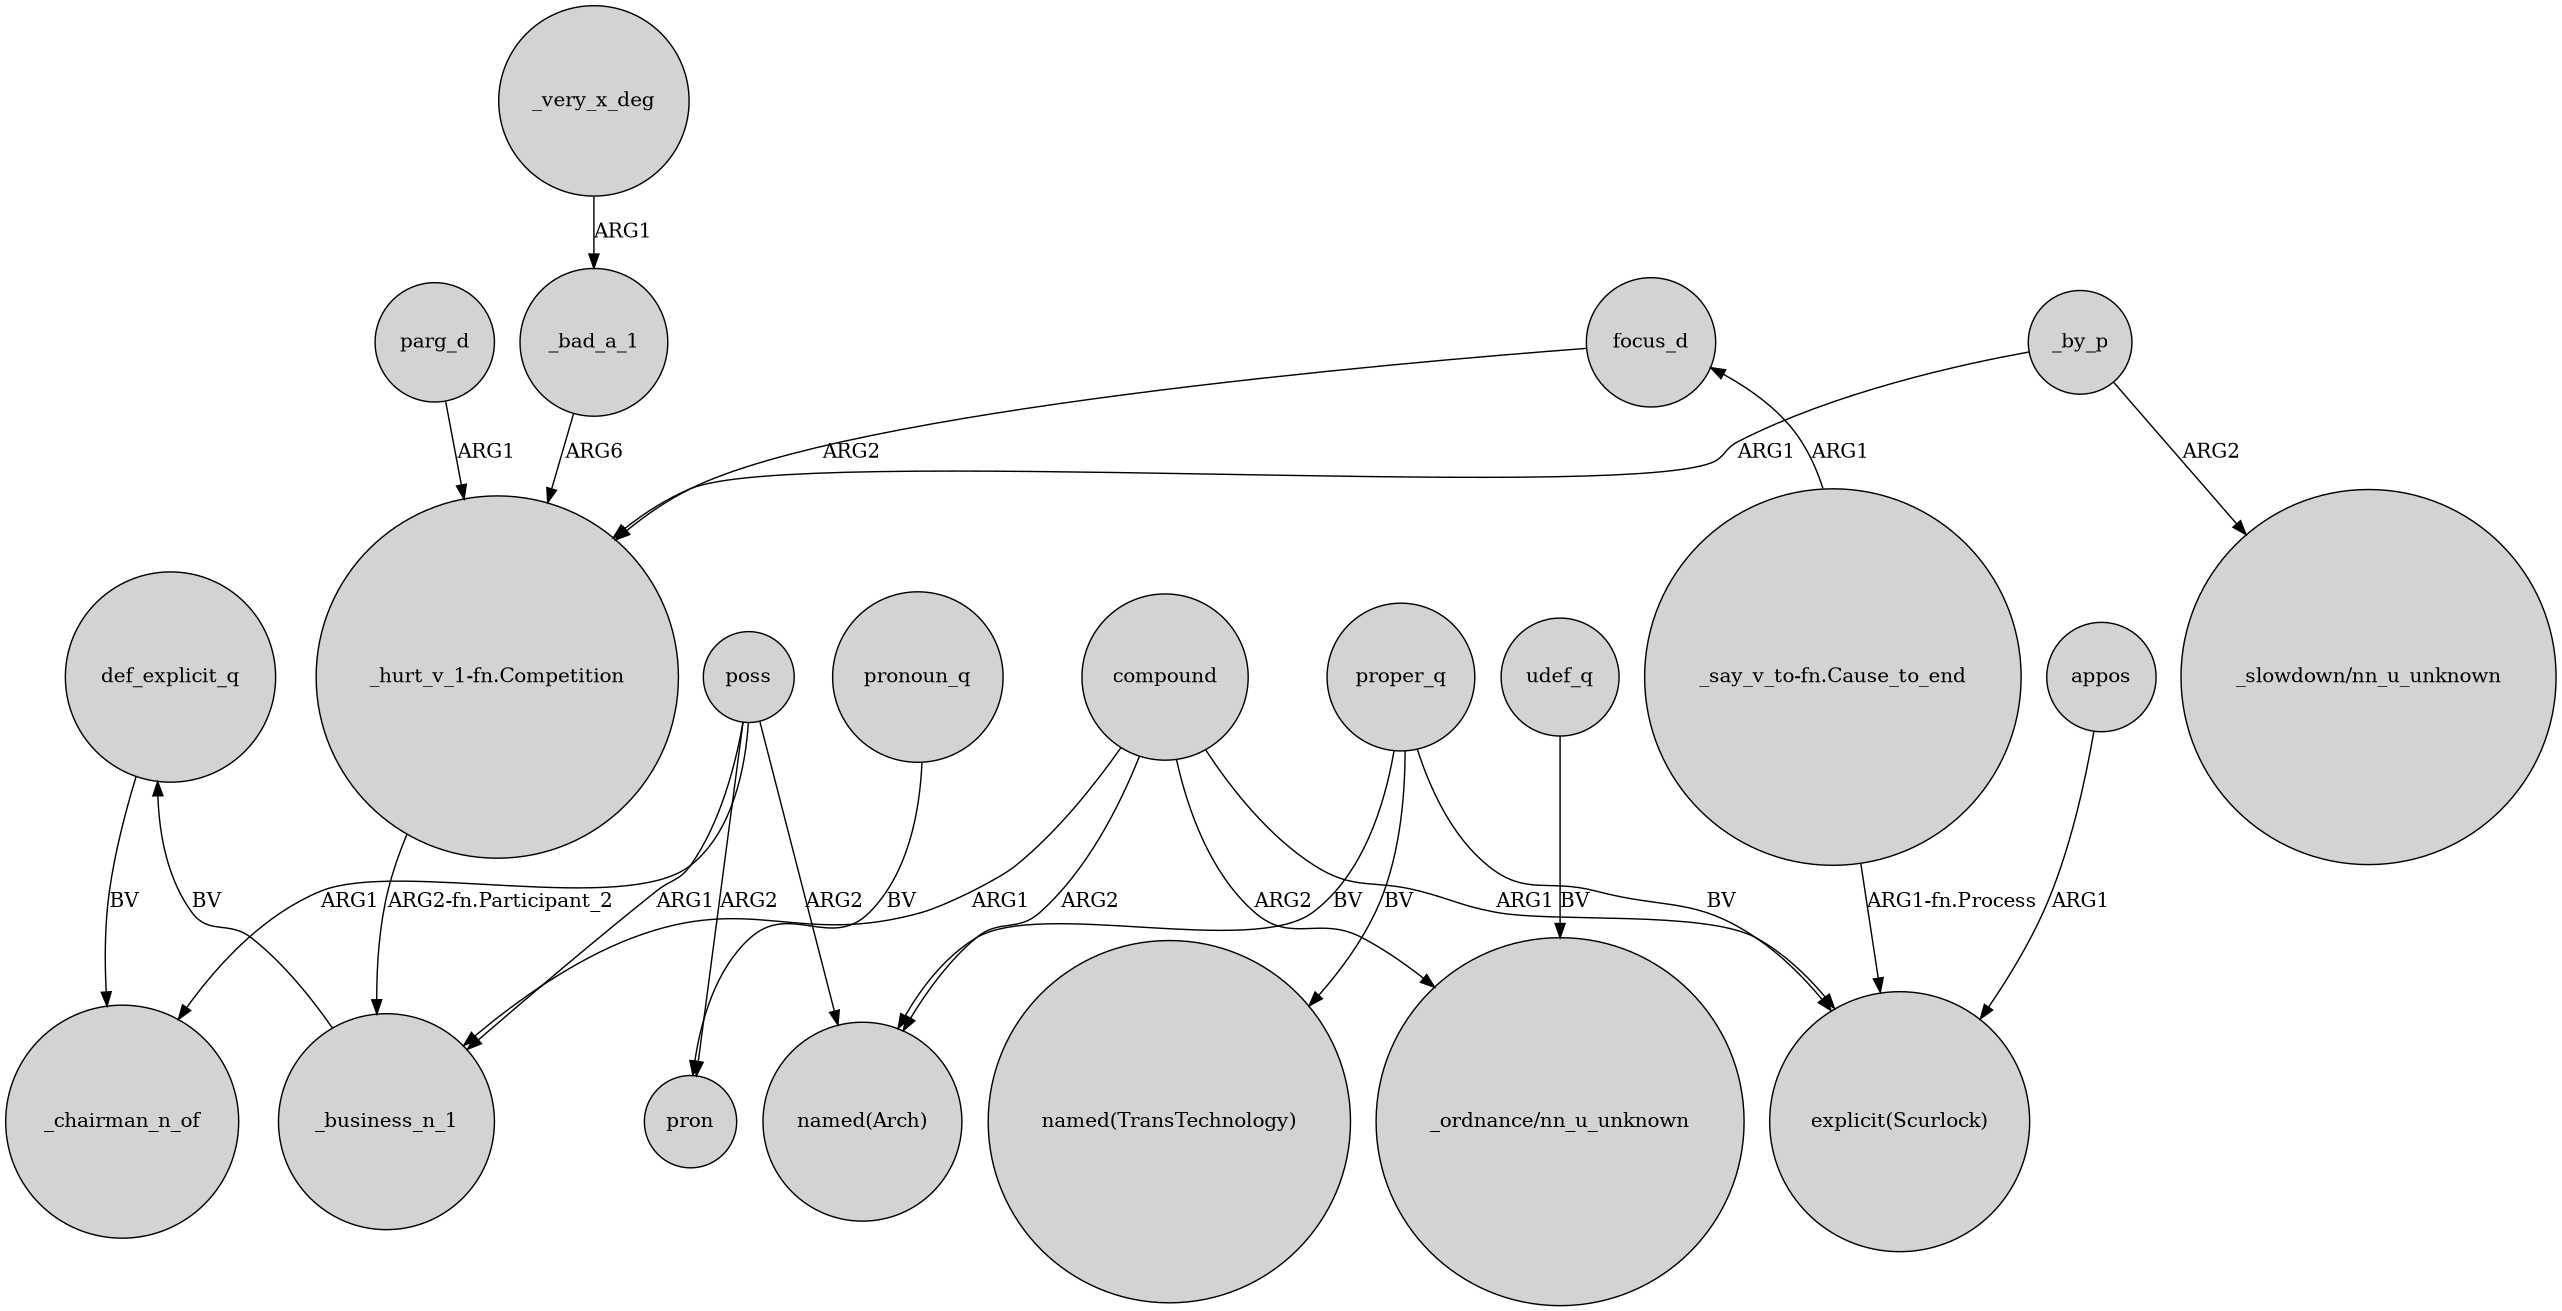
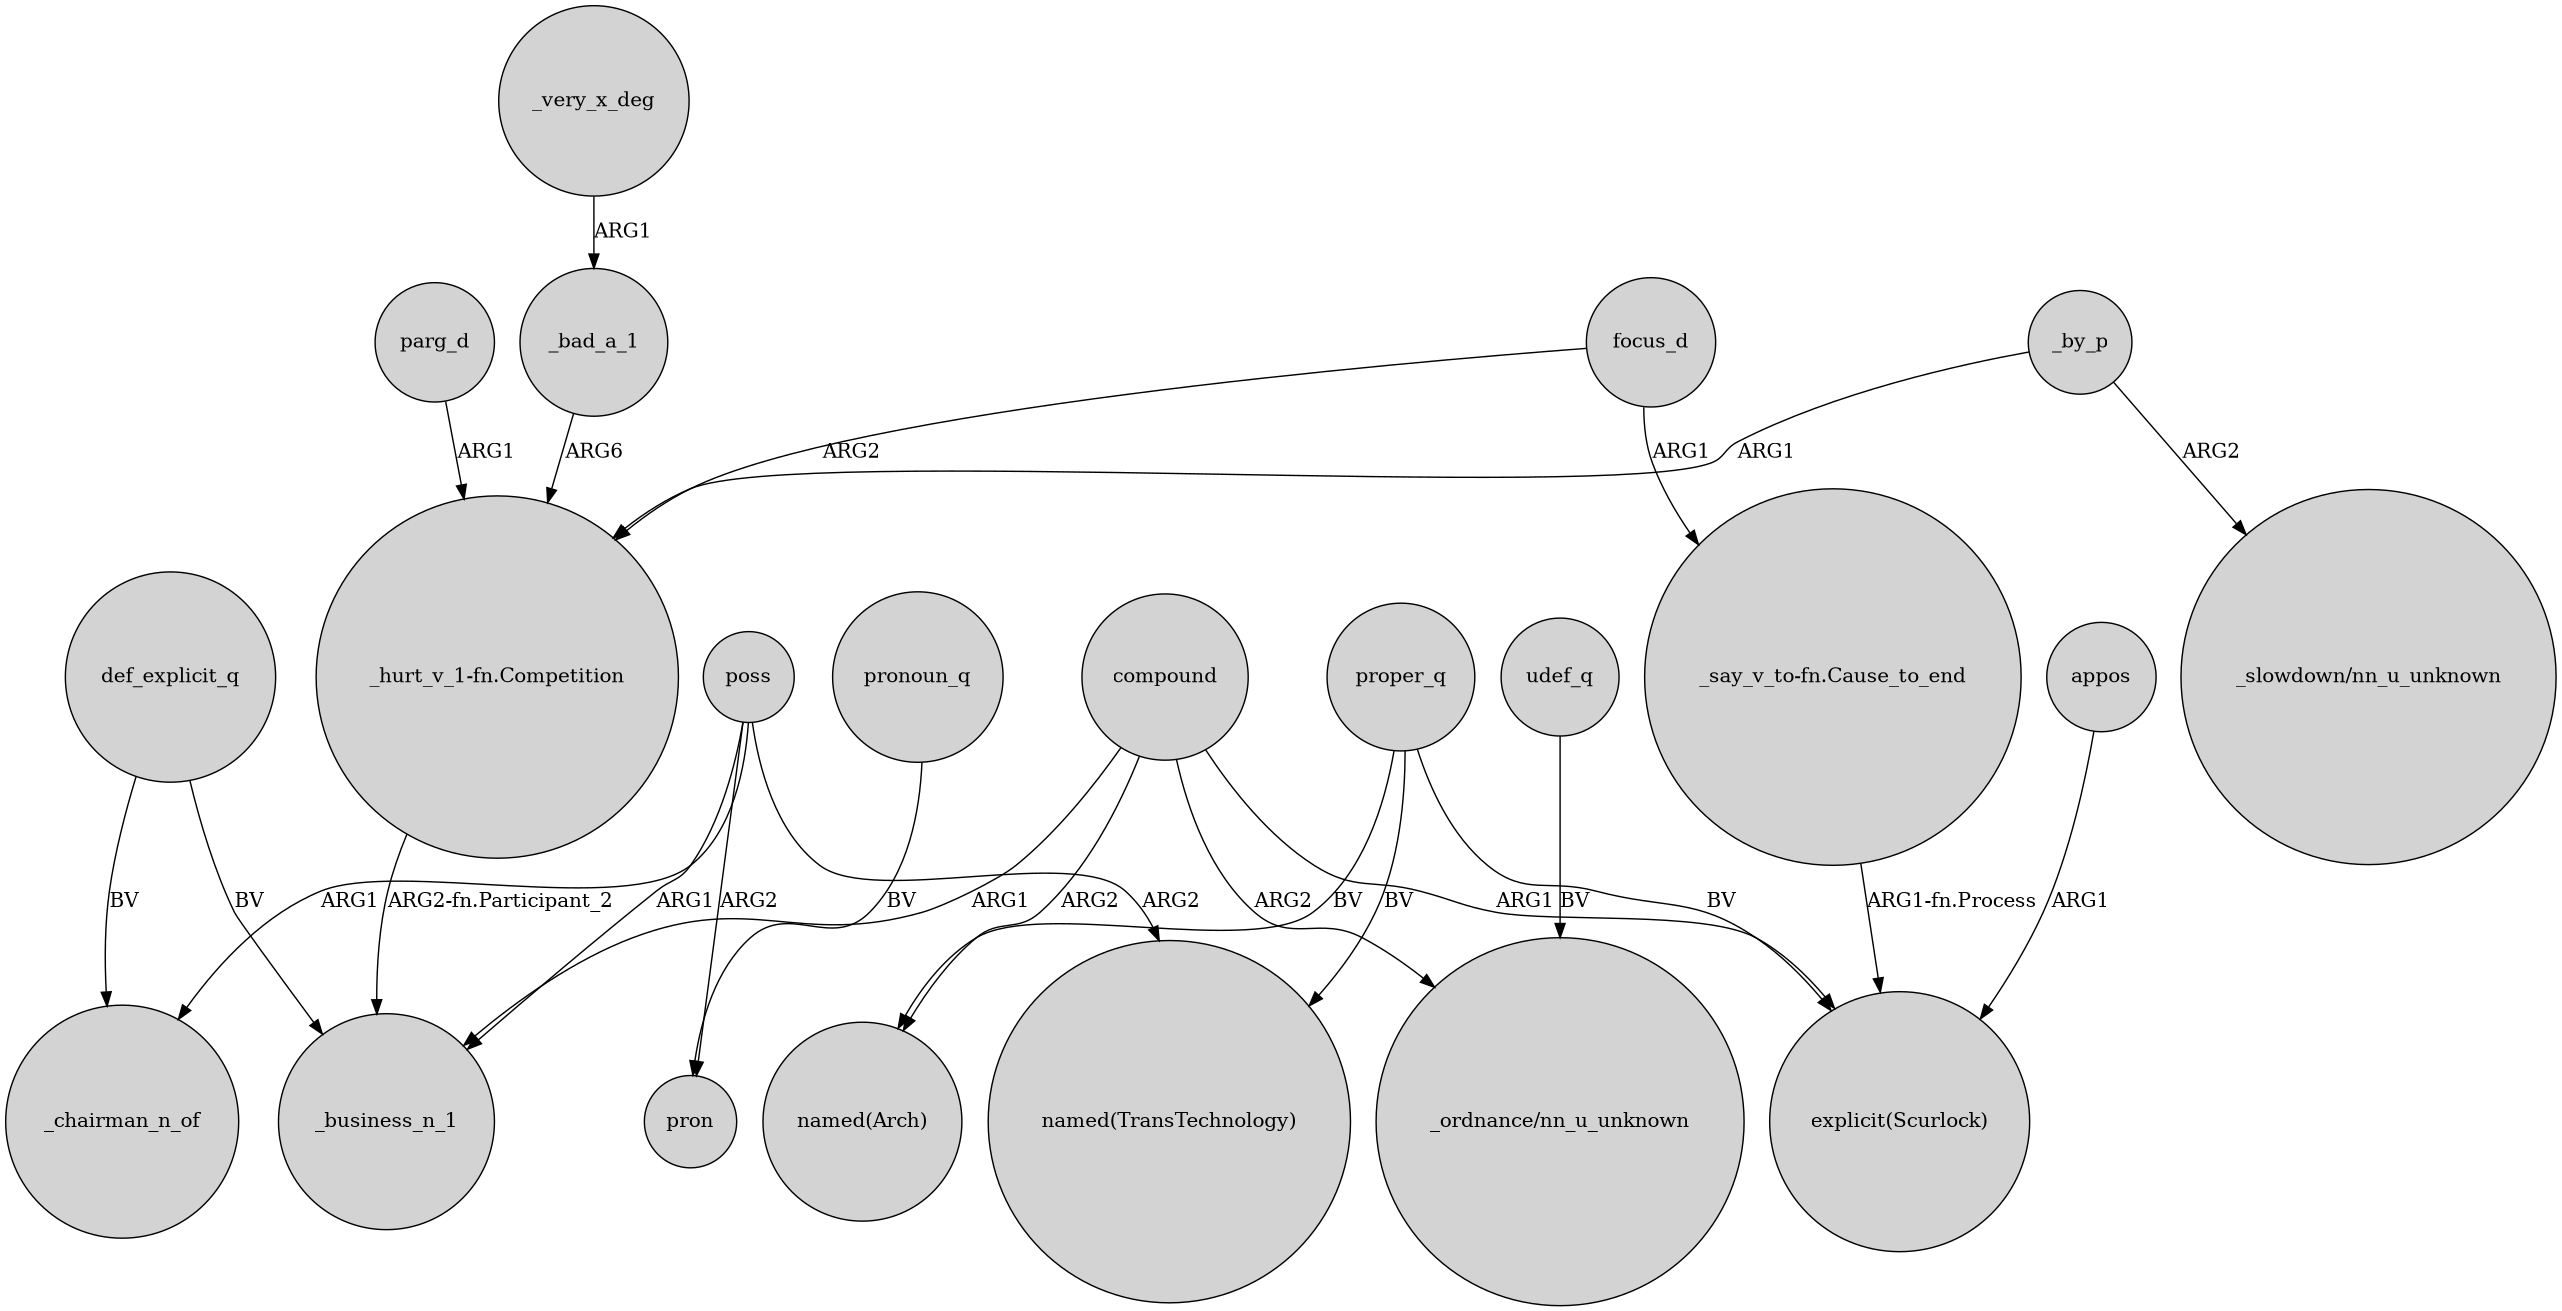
(1793, 430) -> (1659, 480)
(797, 866) -> (915, 880)
(220, 927) -> (234, 911)
